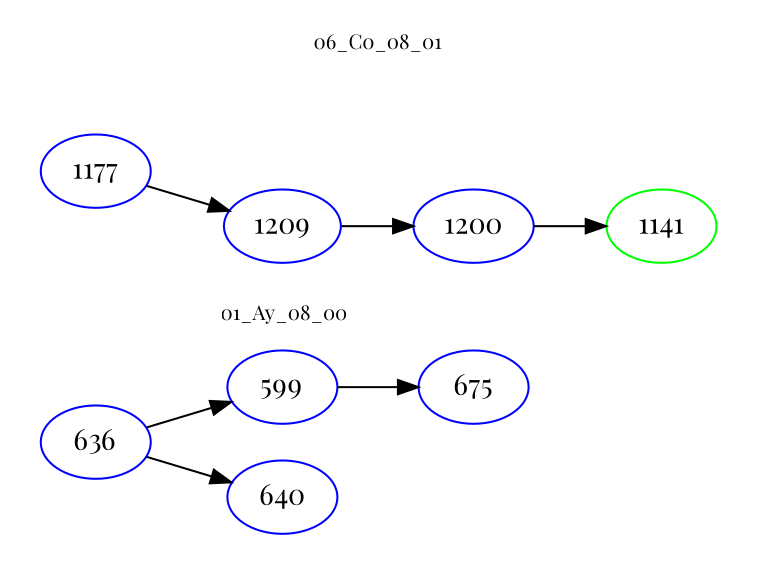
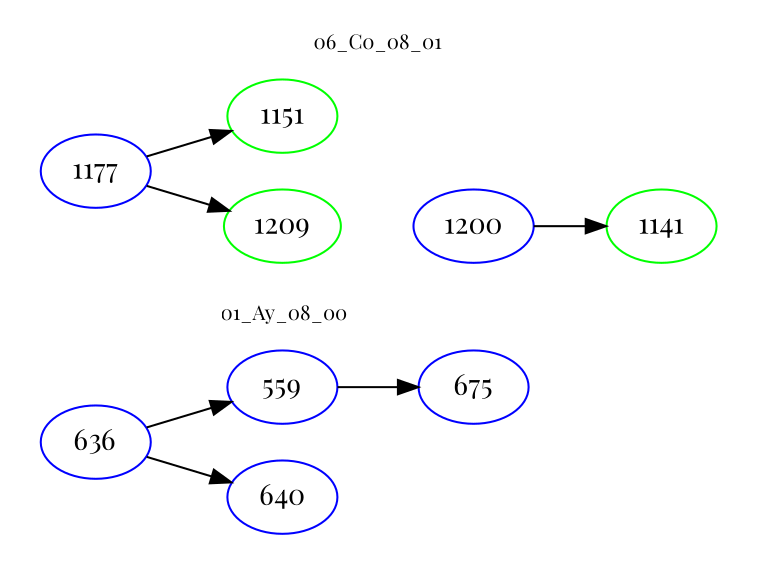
none -> (282, 116)
(282, 226) -> (282, 226)
(367, 226) -> none
(282, 387) -> (282, 387)
